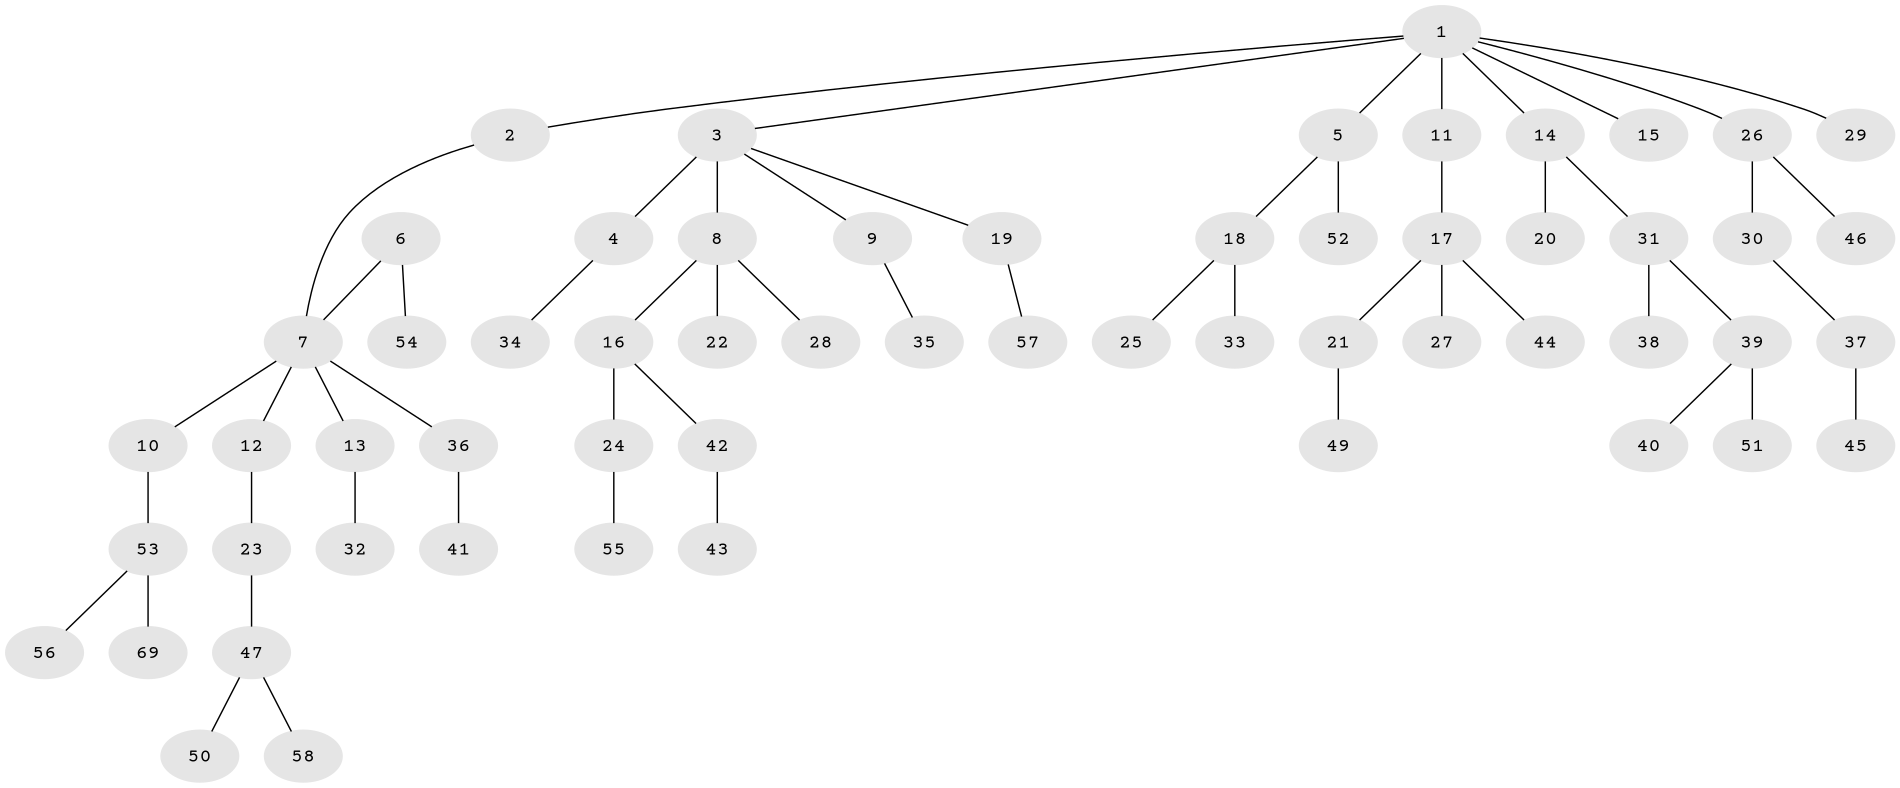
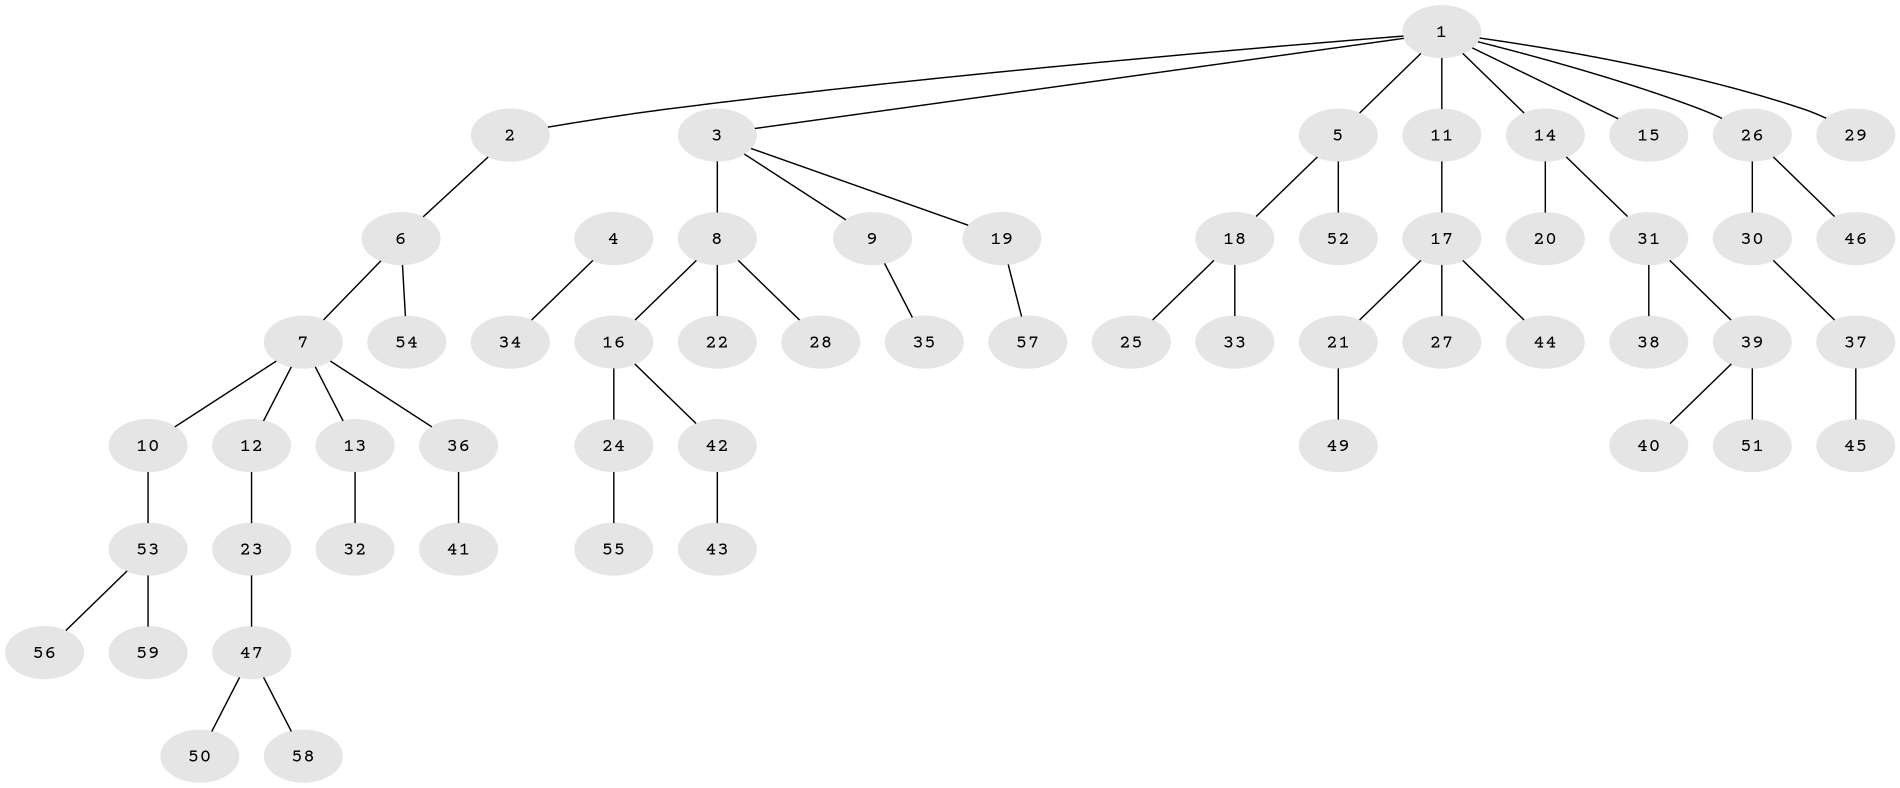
(666, 187) -> none
(360, 202) -> (456, 187)
(148, 653) -> (148, 653)
